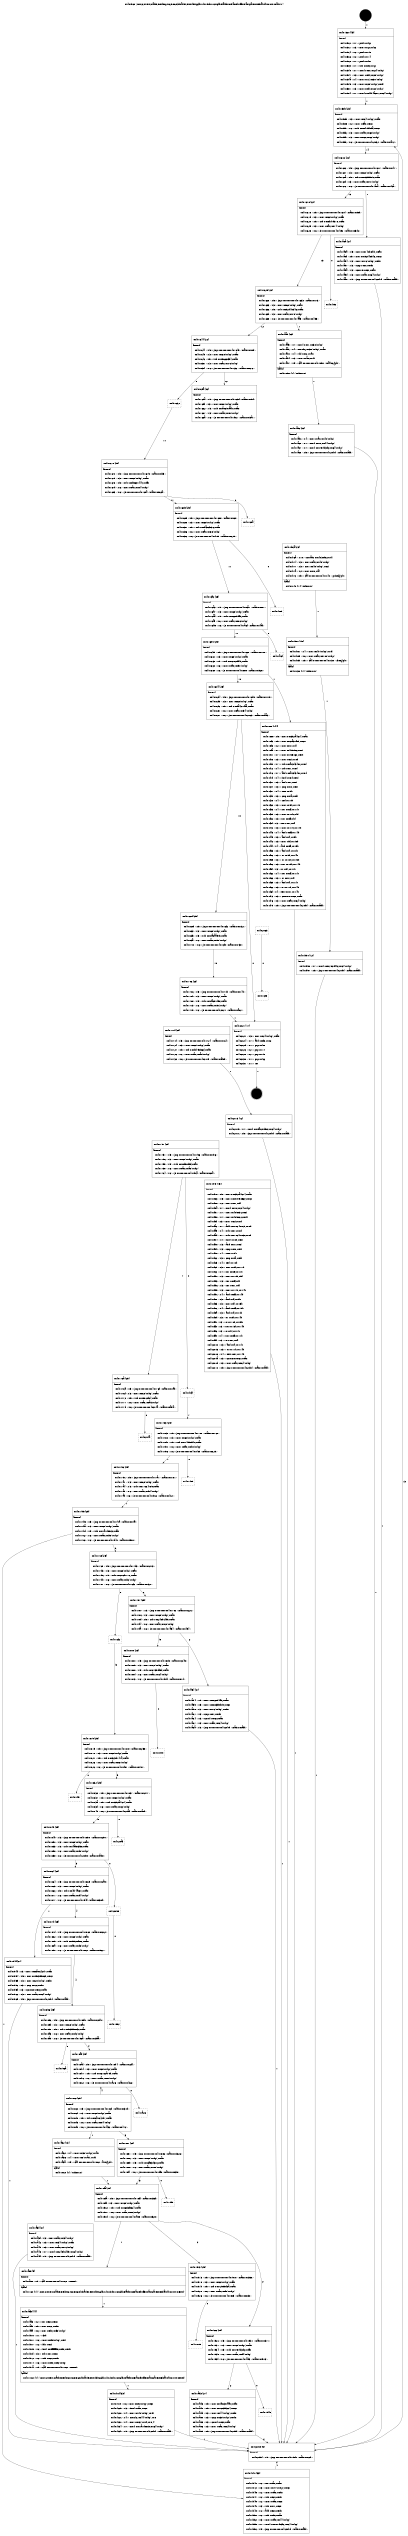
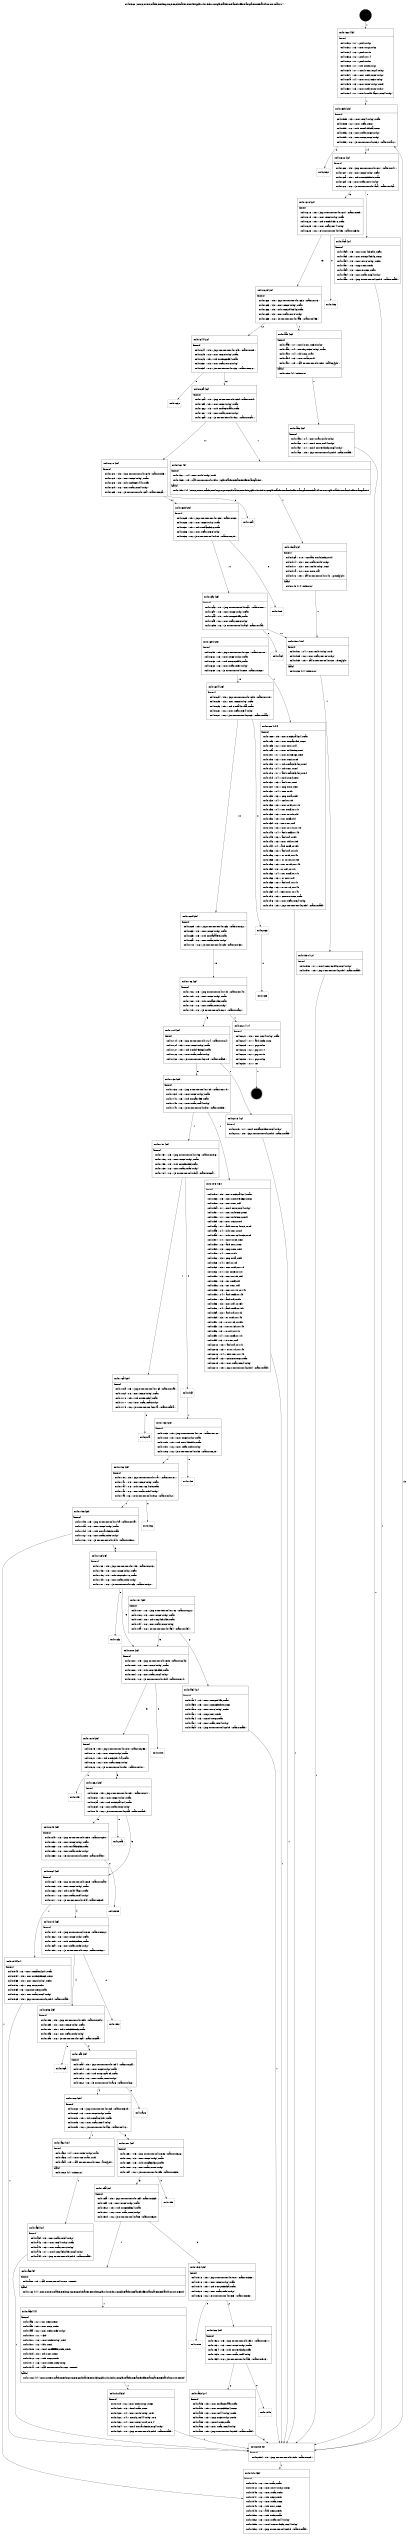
none -> (323, 172)
(159, 433) -> (186, 441)
none -> (270, 478)
(235, 633) -> (276, 633)
(248, 870) -> (256, 822)
none -> (205, 1020)
none -> (197, 1094)
none -> (148, 1526)
(142, 1592) -> (122, 1618)
(115, 1688) -> (135, 1708)
(75, 1863) -> (130, 1849)
(114, 1967) -> (98, 1987)
(100, 2091) -> (98, 2090)
(105, 2180) -> (72, 2200)
(242, 2244) -> (230, 2312)
(276, 2466) -> (280, 2464)
